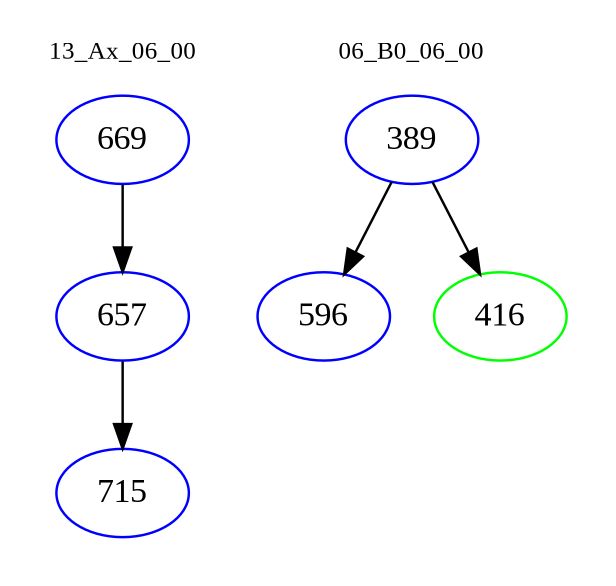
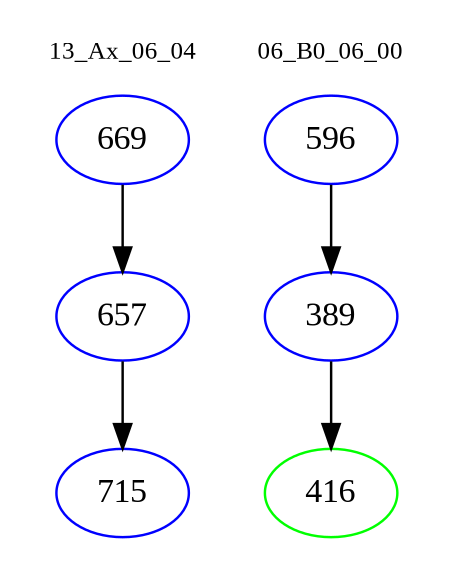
(124, 53) -> (124, 53)
(374, 217) -> (331, 216)
